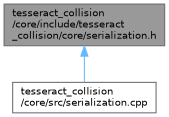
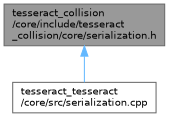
(84, 98) -> (84, 98)
